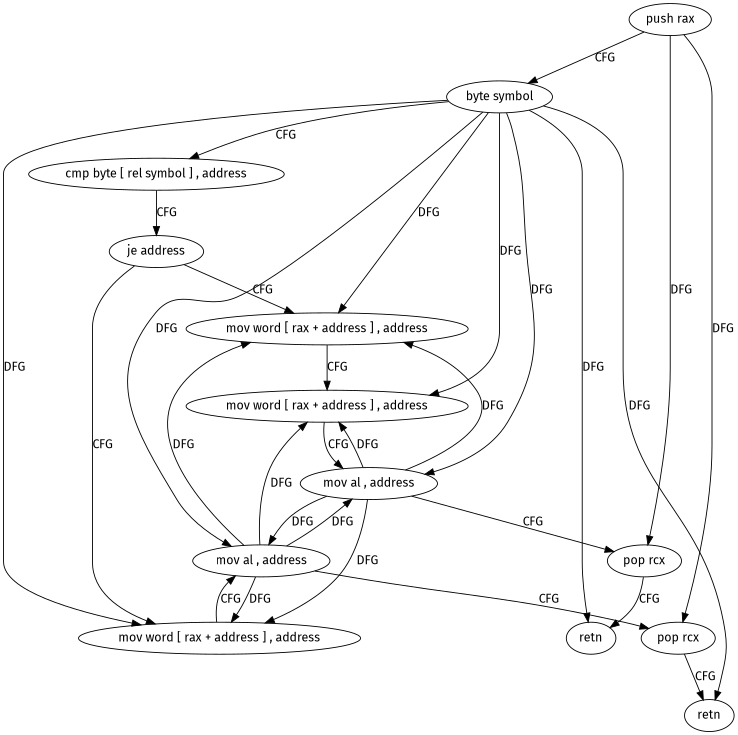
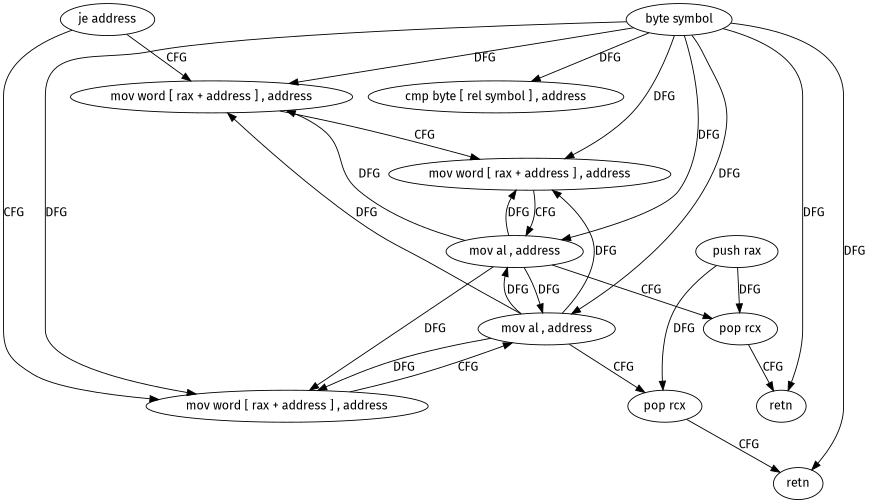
(590, 56) -> none
(286, 136) -> (610, 58)
(156, 208) -> none
